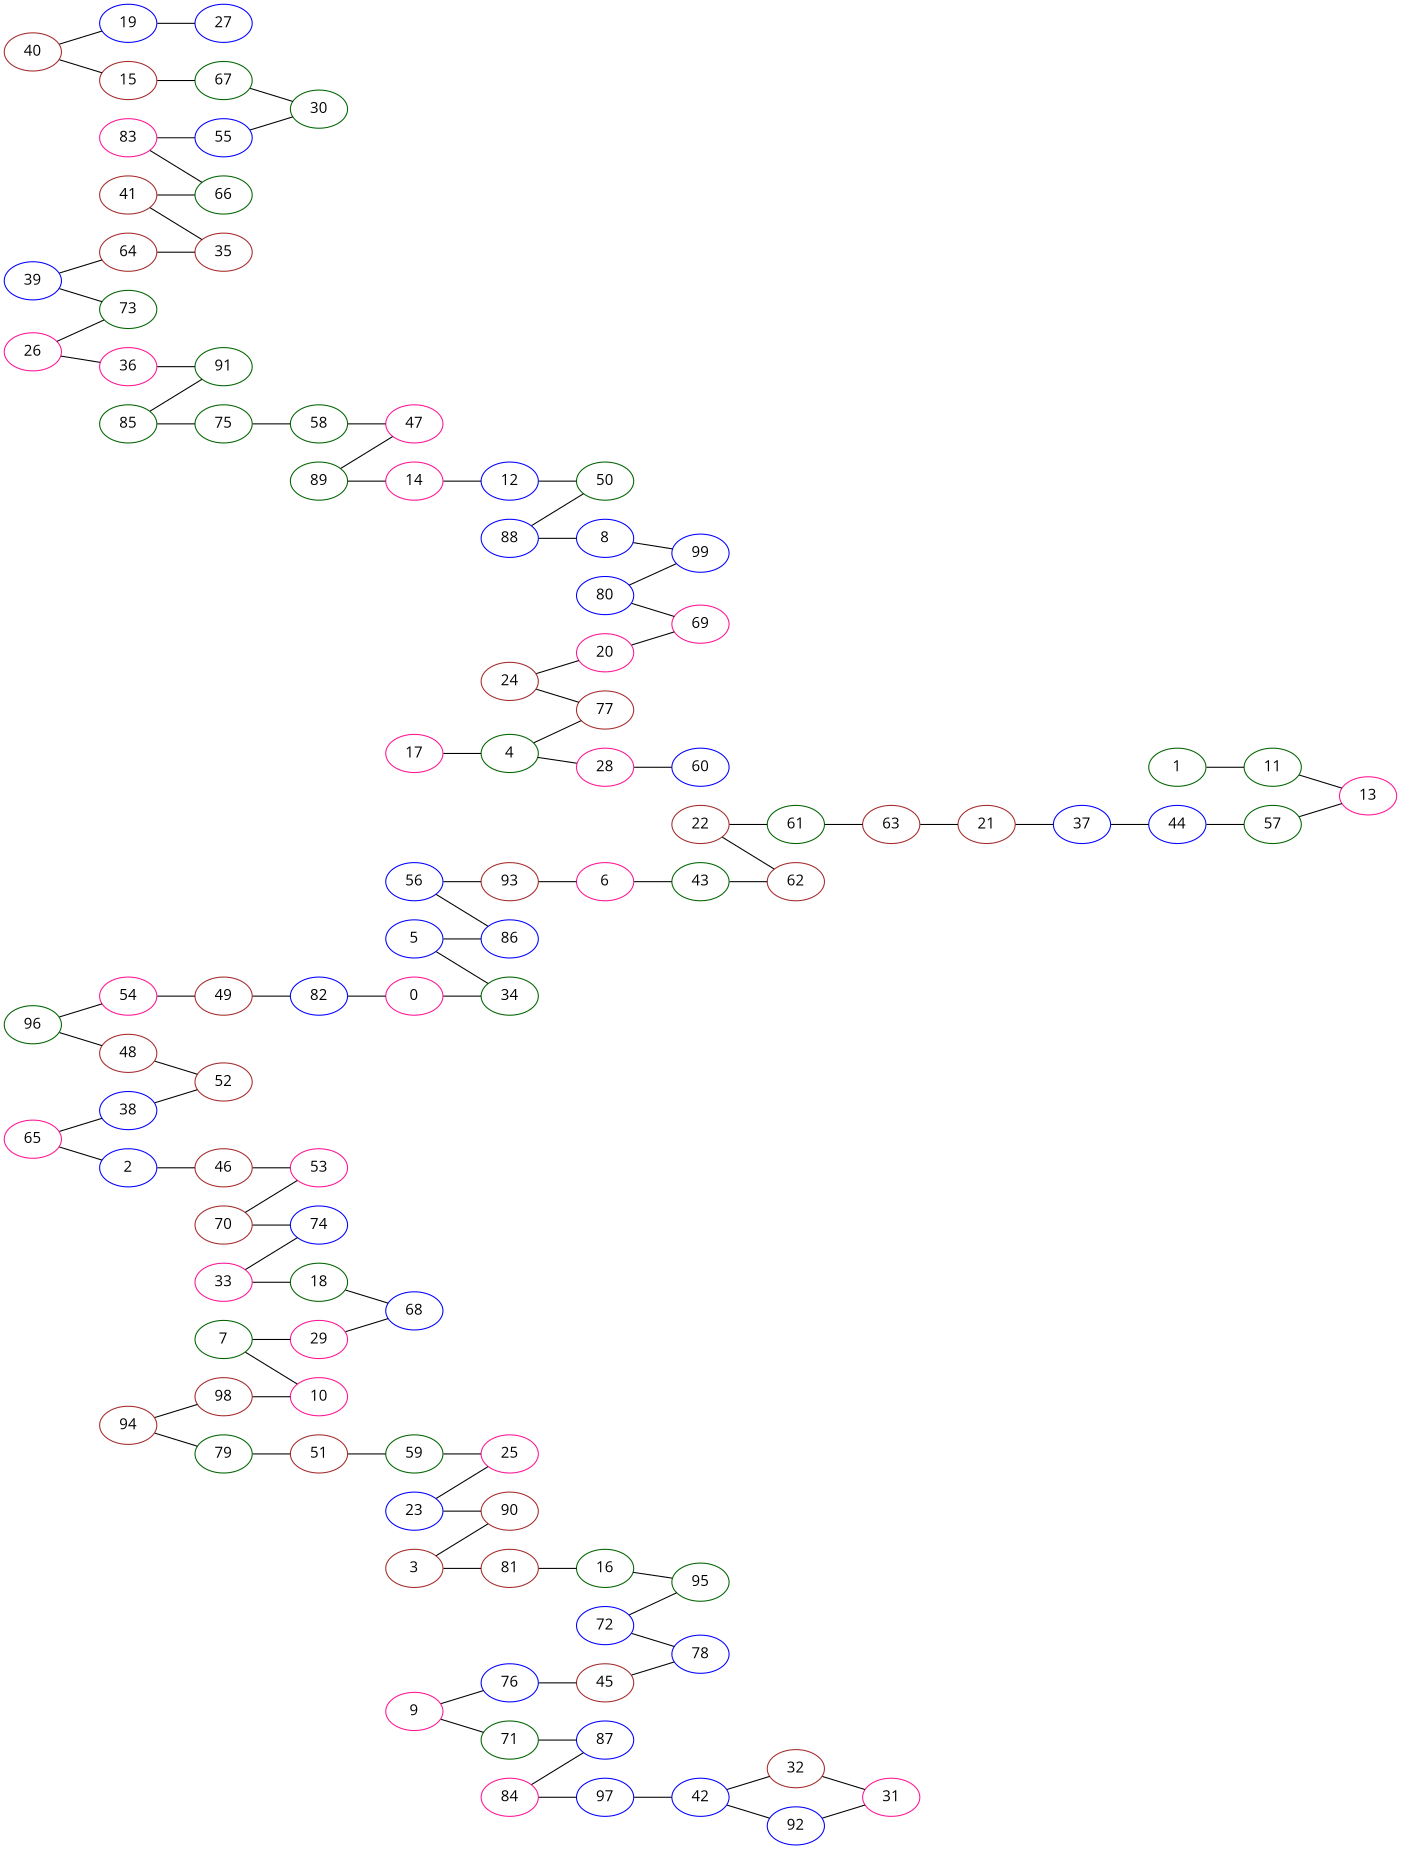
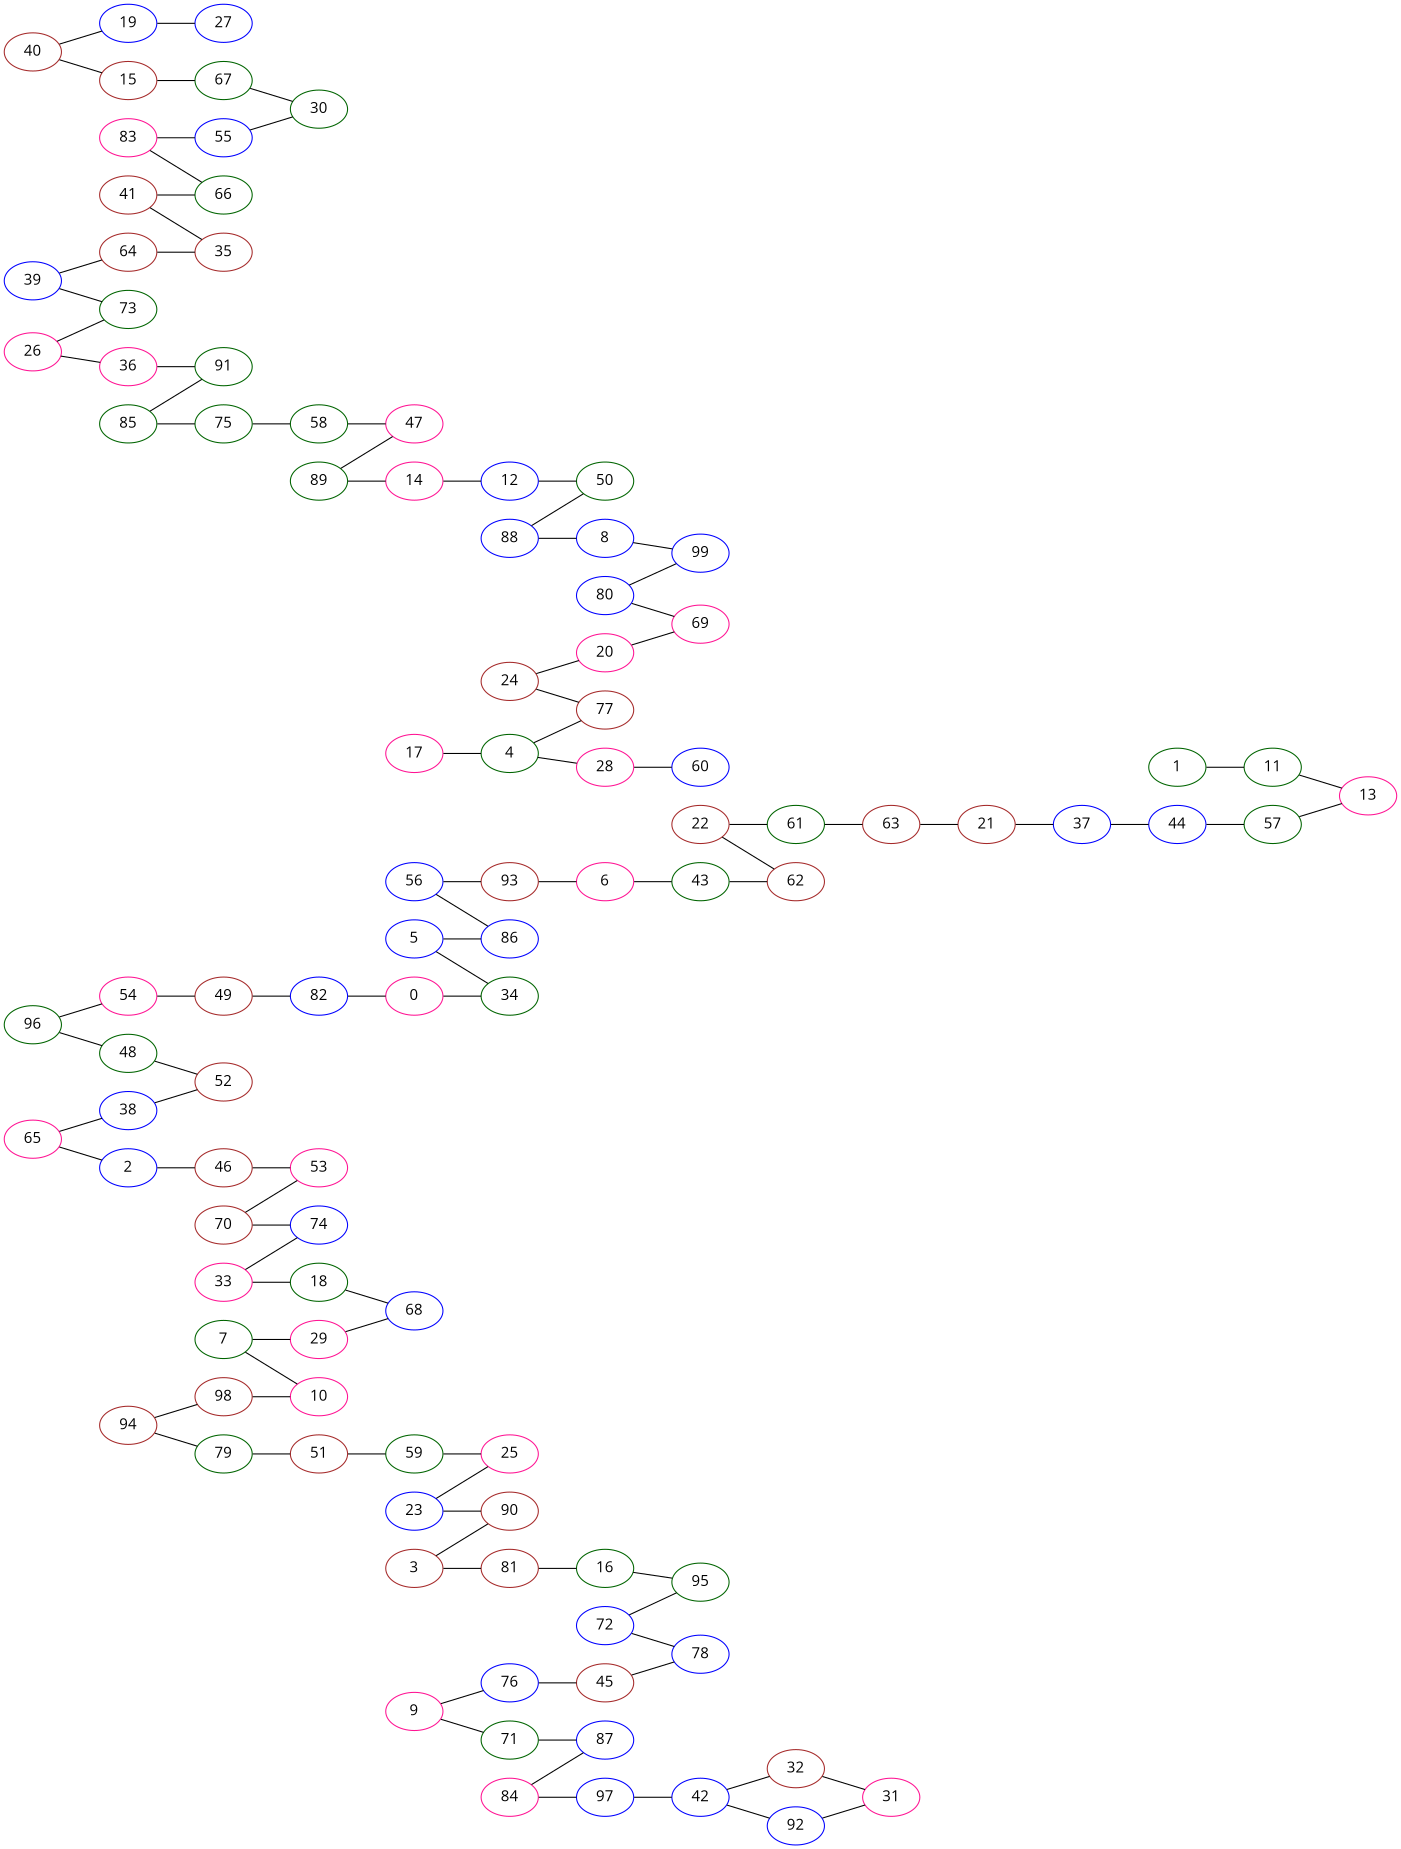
(128, 1053) -> (128, 1053)
